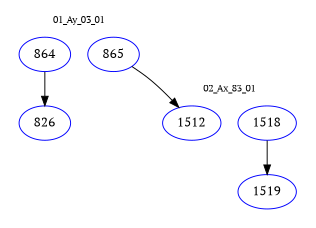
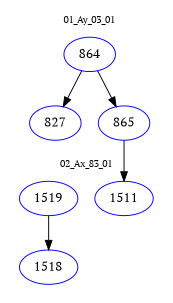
none -> (105, 84)
(45, 123) -> (55, 123)
(192, 123) -> (124, 198)
(267, 153) -> (49, 228)
